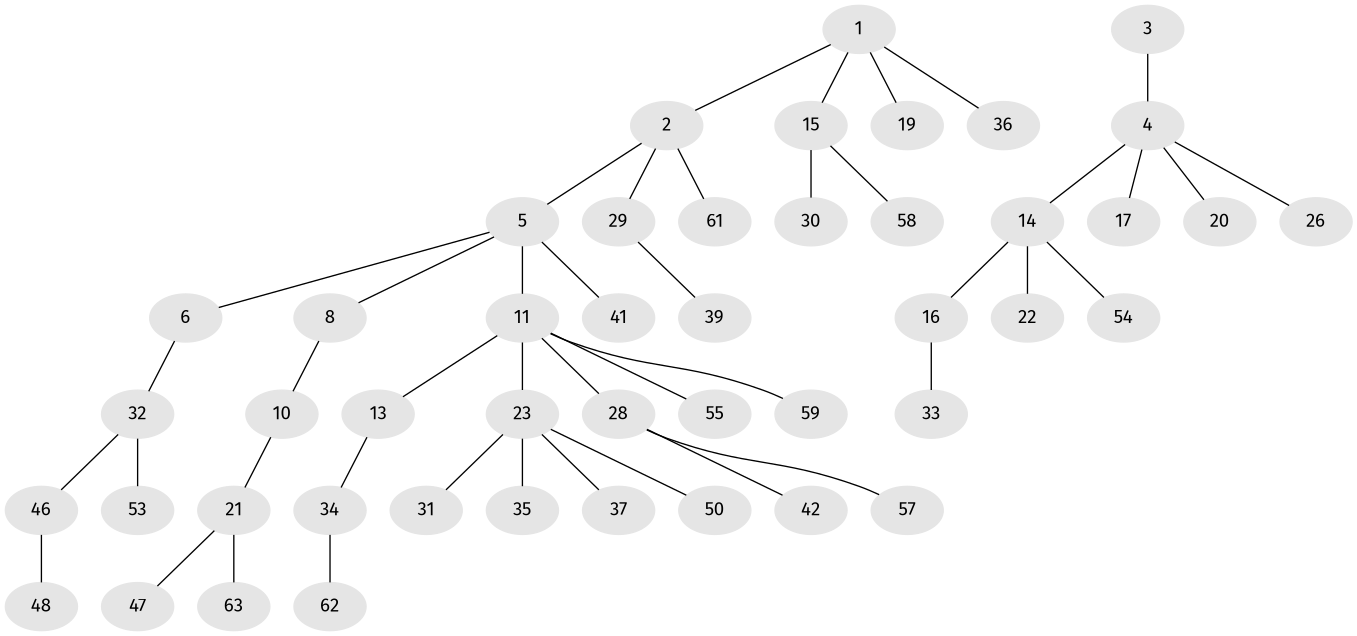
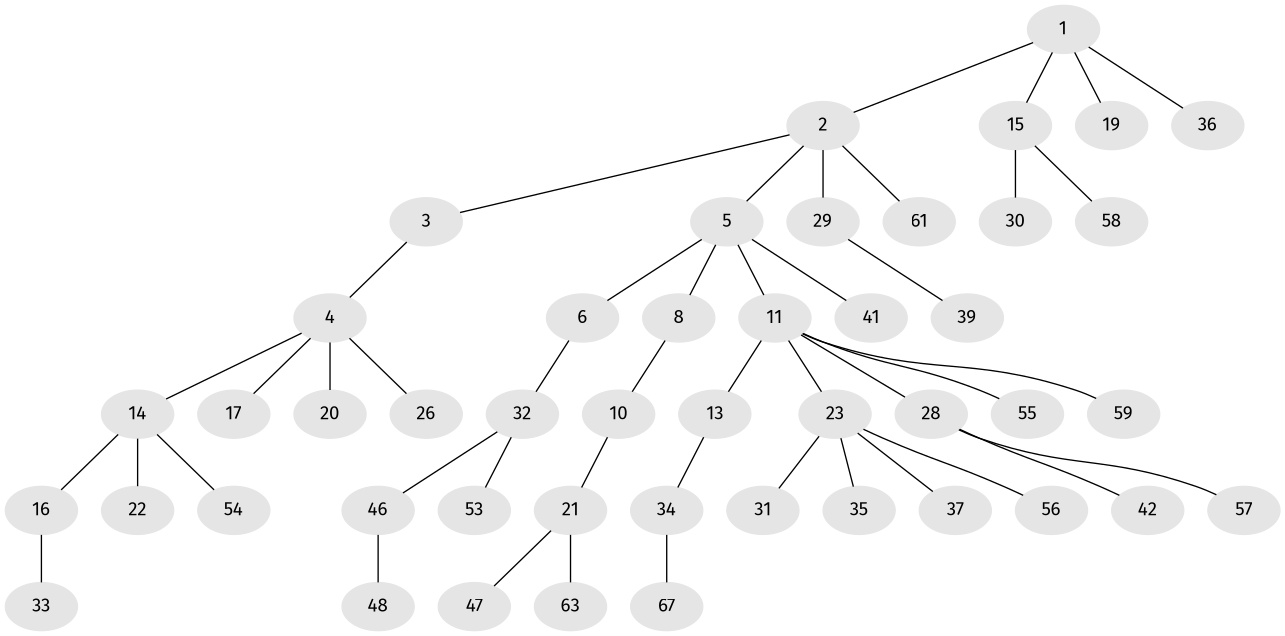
none -> (625, 174)
(715, 510) -> (1052, 510)
(330, 607) -> (667, 607)
